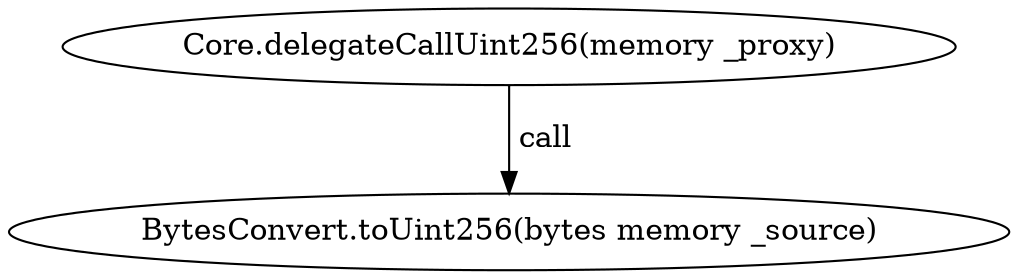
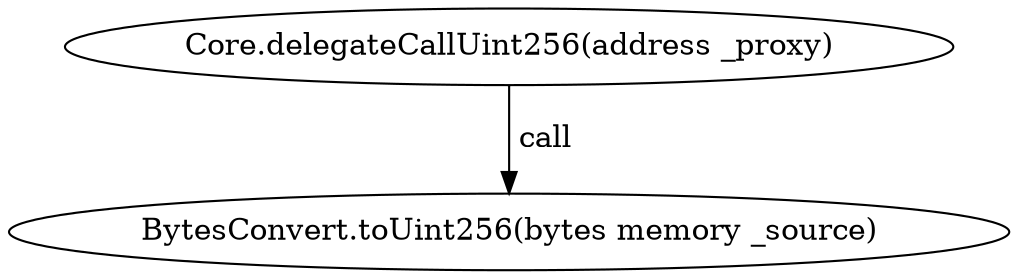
(509, 47) -> (509, 47)
